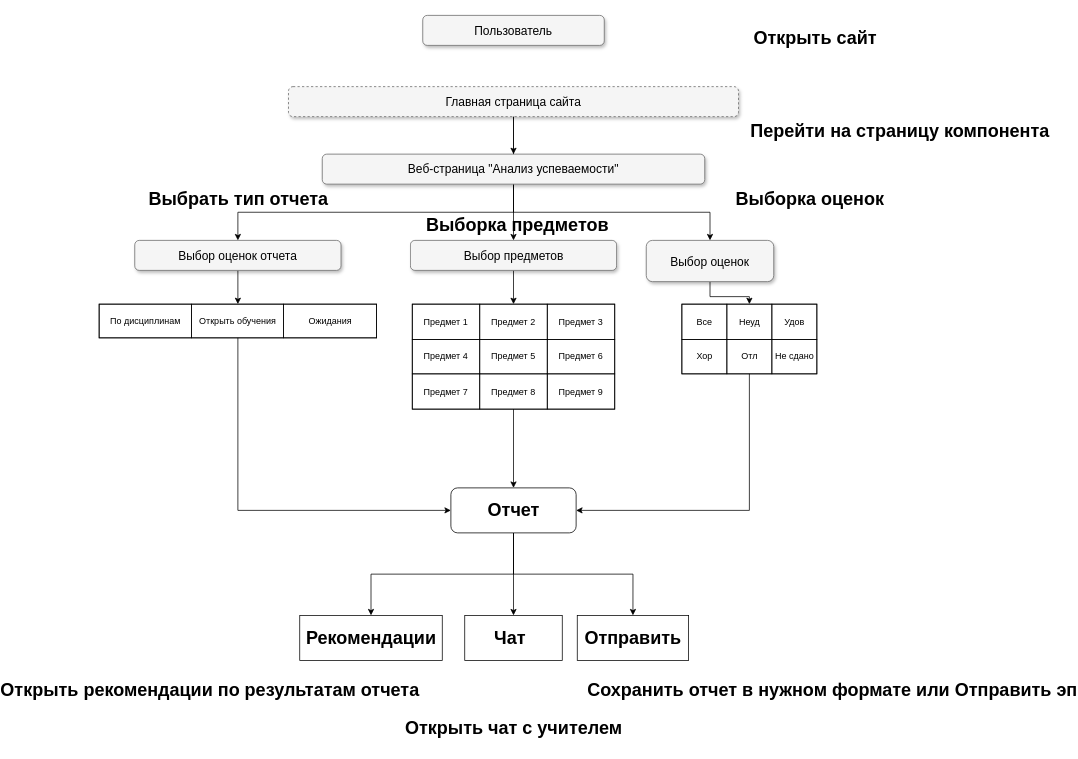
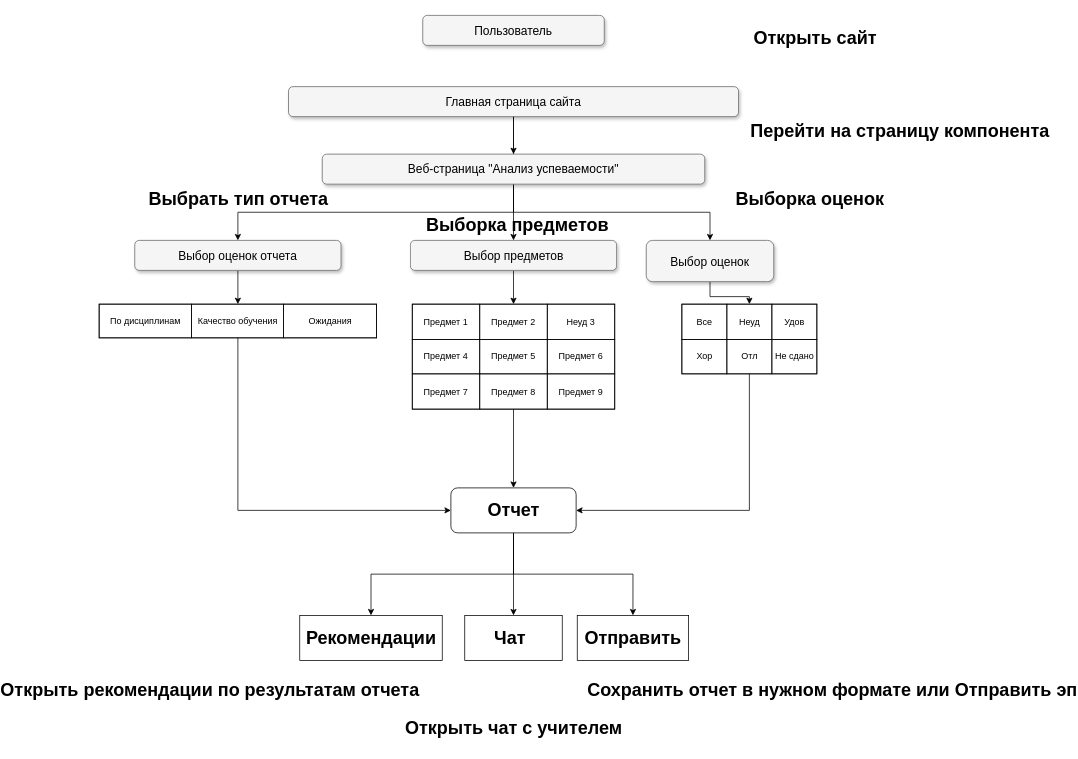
(513, 102) -> (513, 102)
(238, 321) -> (238, 321)
(581, 322) -> (581, 322)
